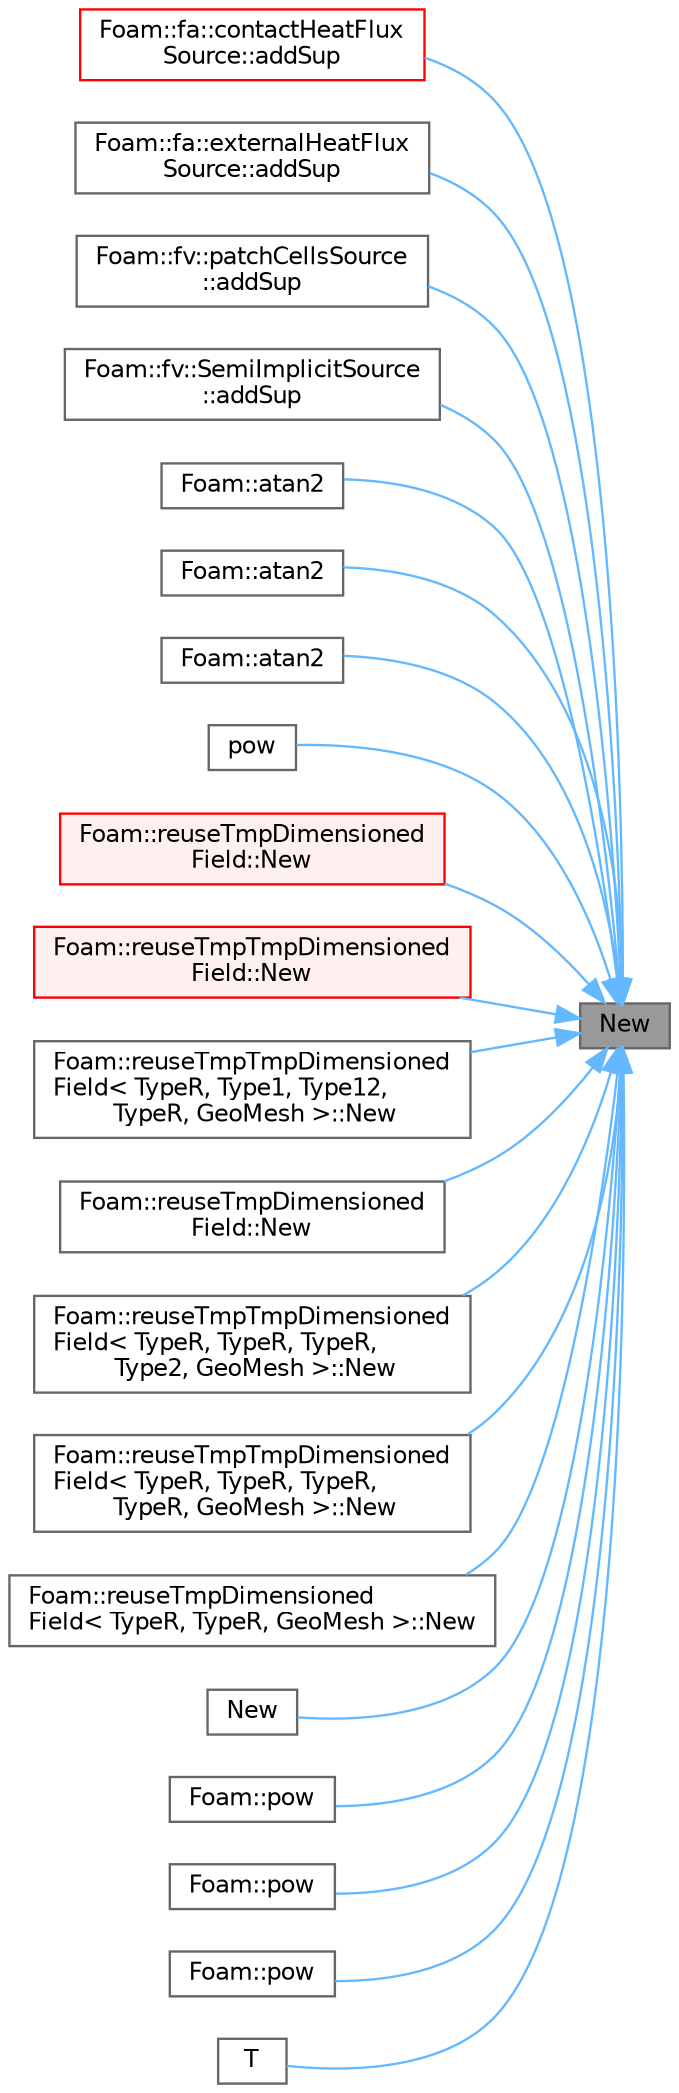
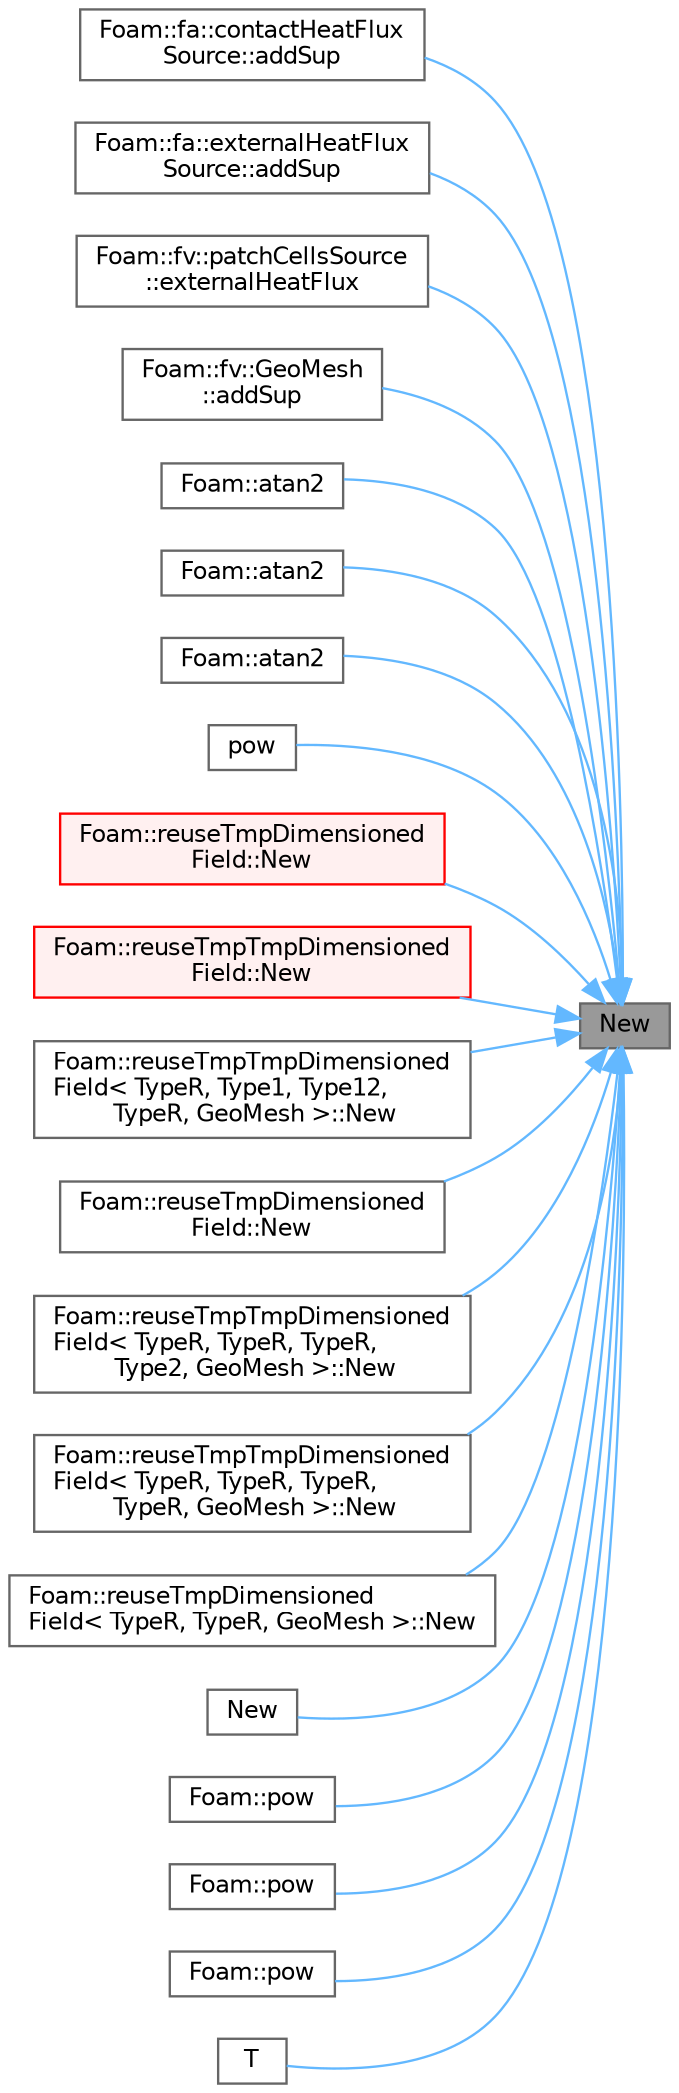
(252, 45) -> (252, 45)
(252, 271) -> (252, 271)
(252, 384) -> (252, 384)
